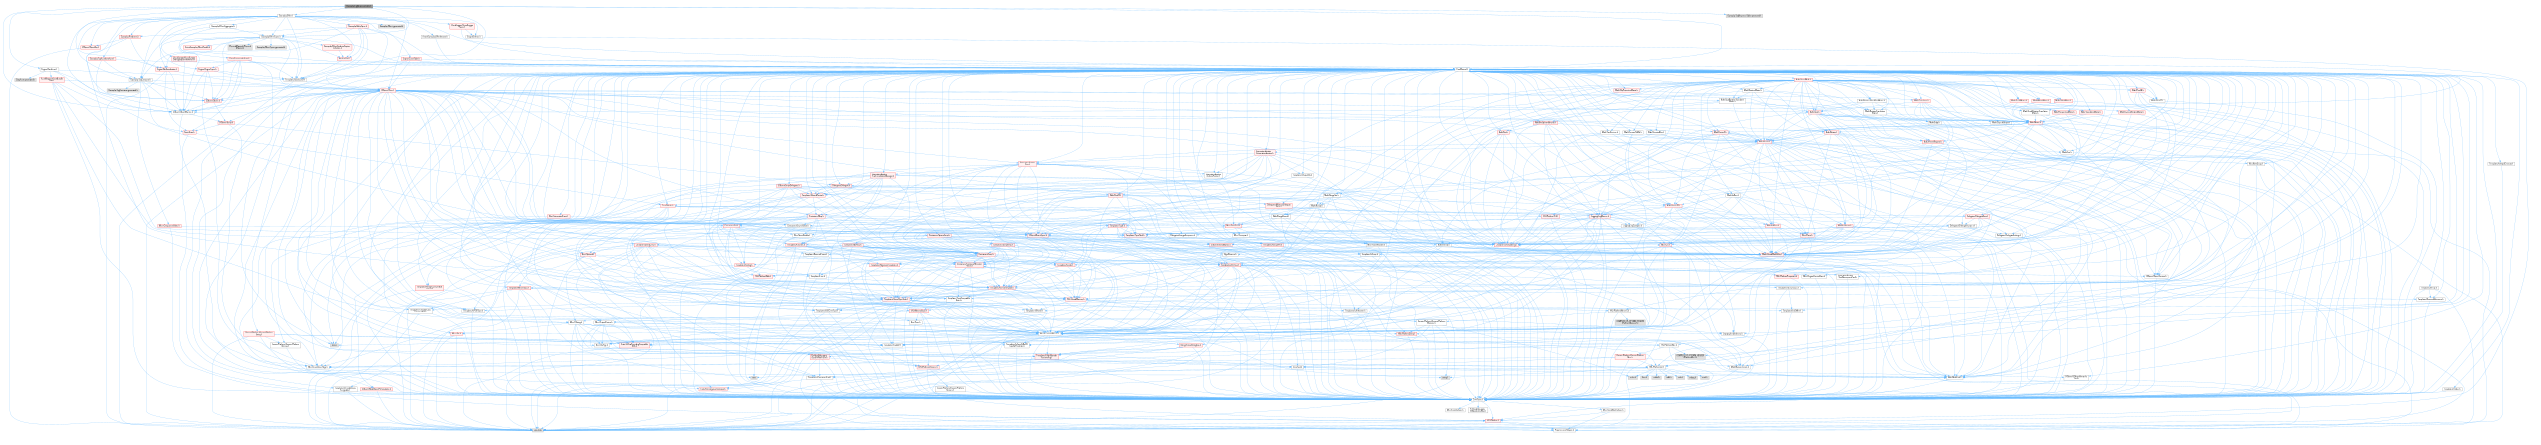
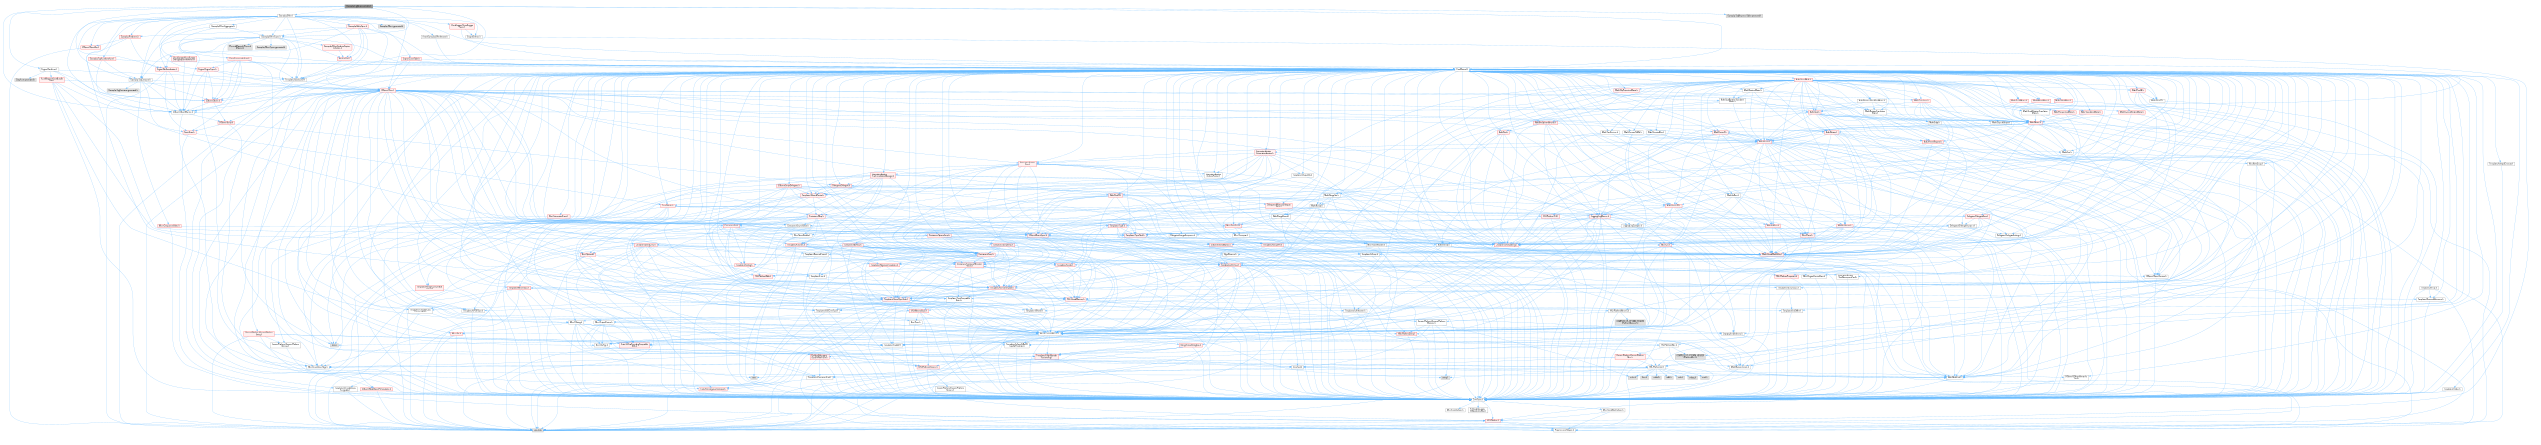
(197, 47) -> none
